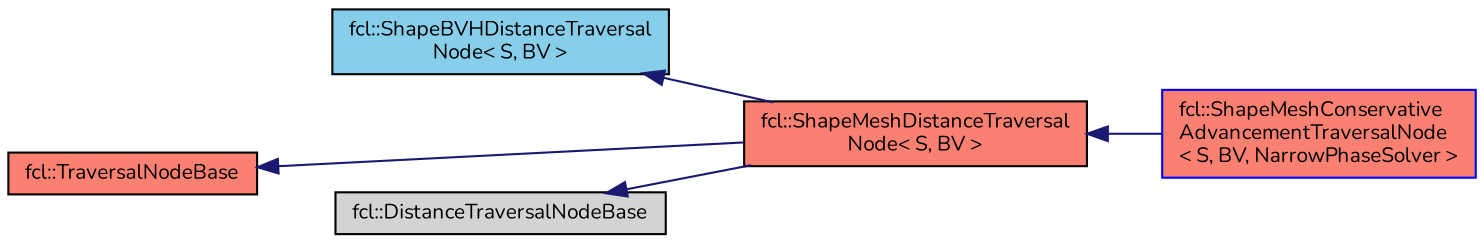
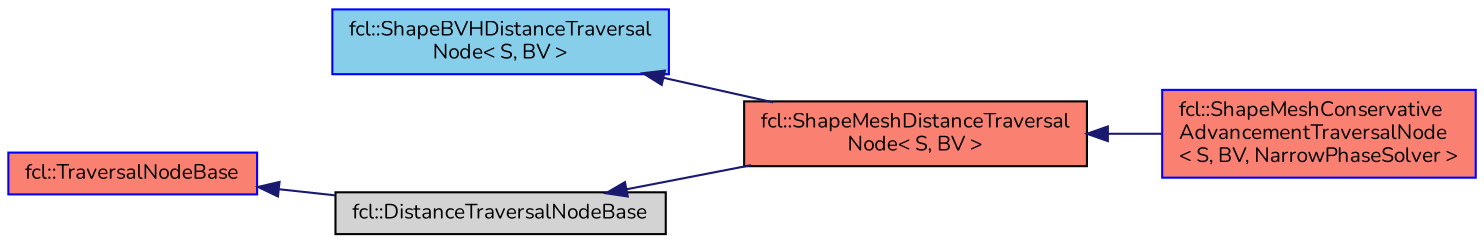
(501, 42) -> (501, 42)
(511, 154) -> (307, 192)
(133, 173) -> (133, 173)
